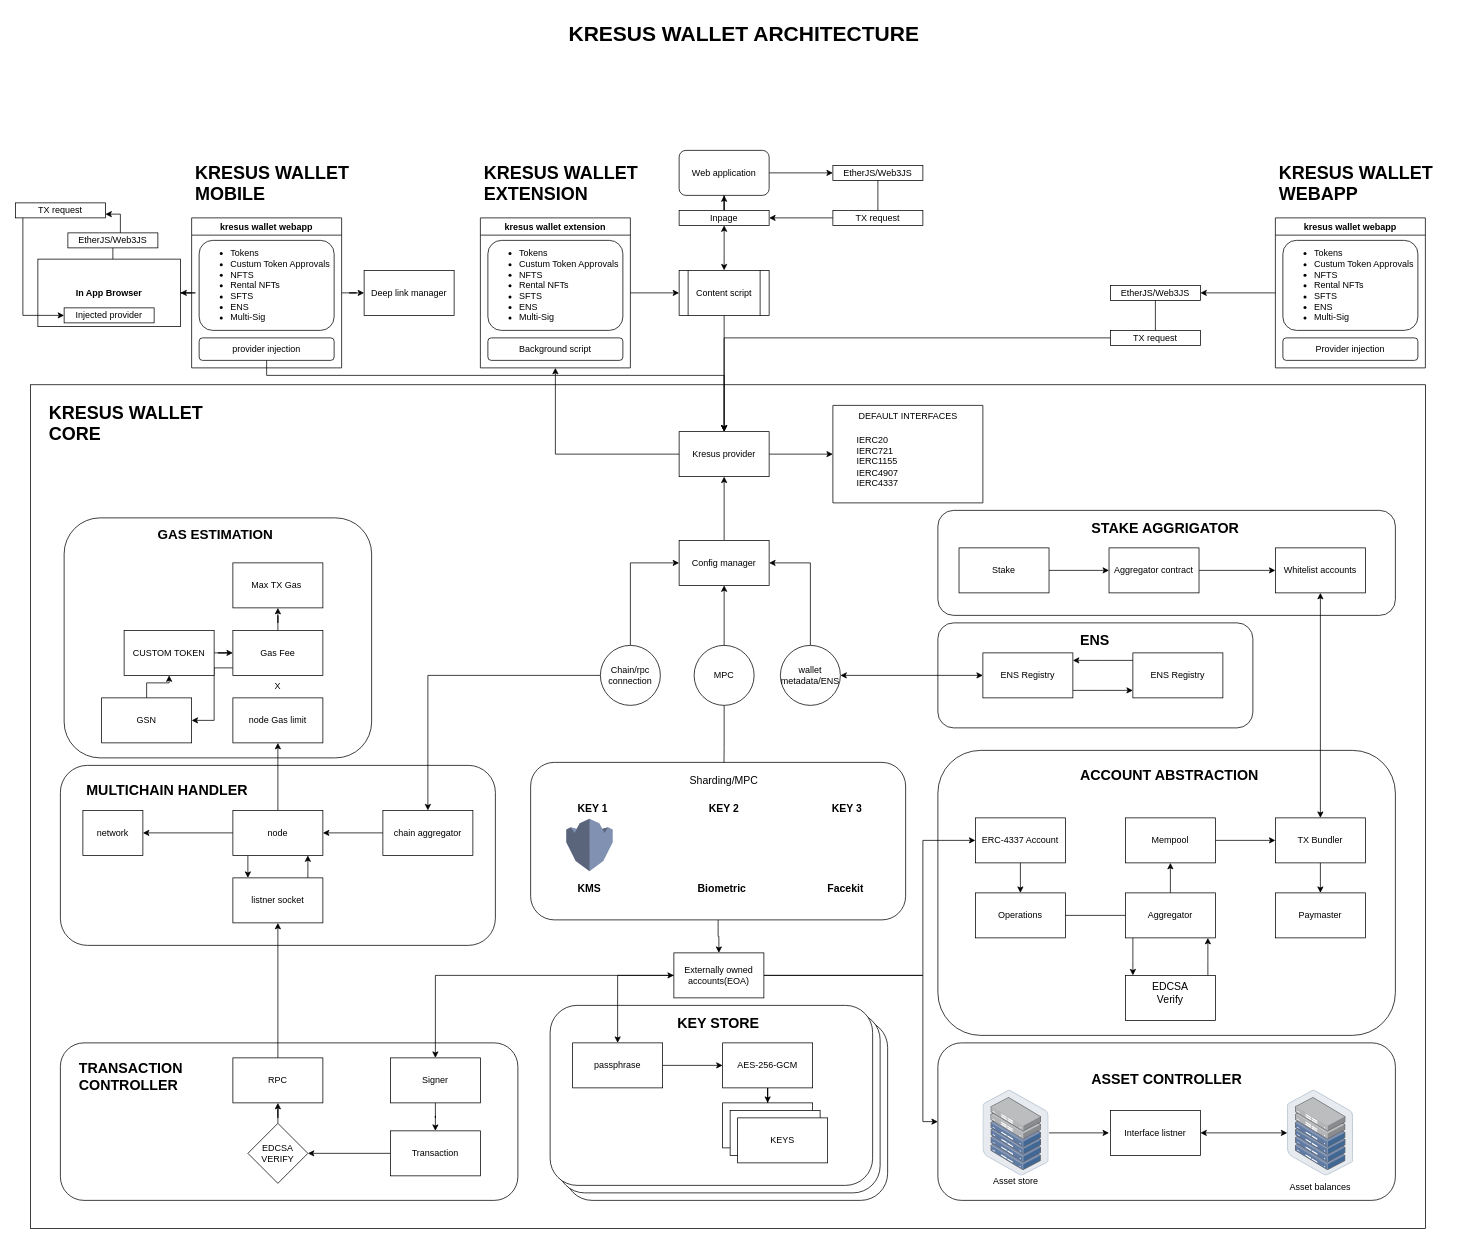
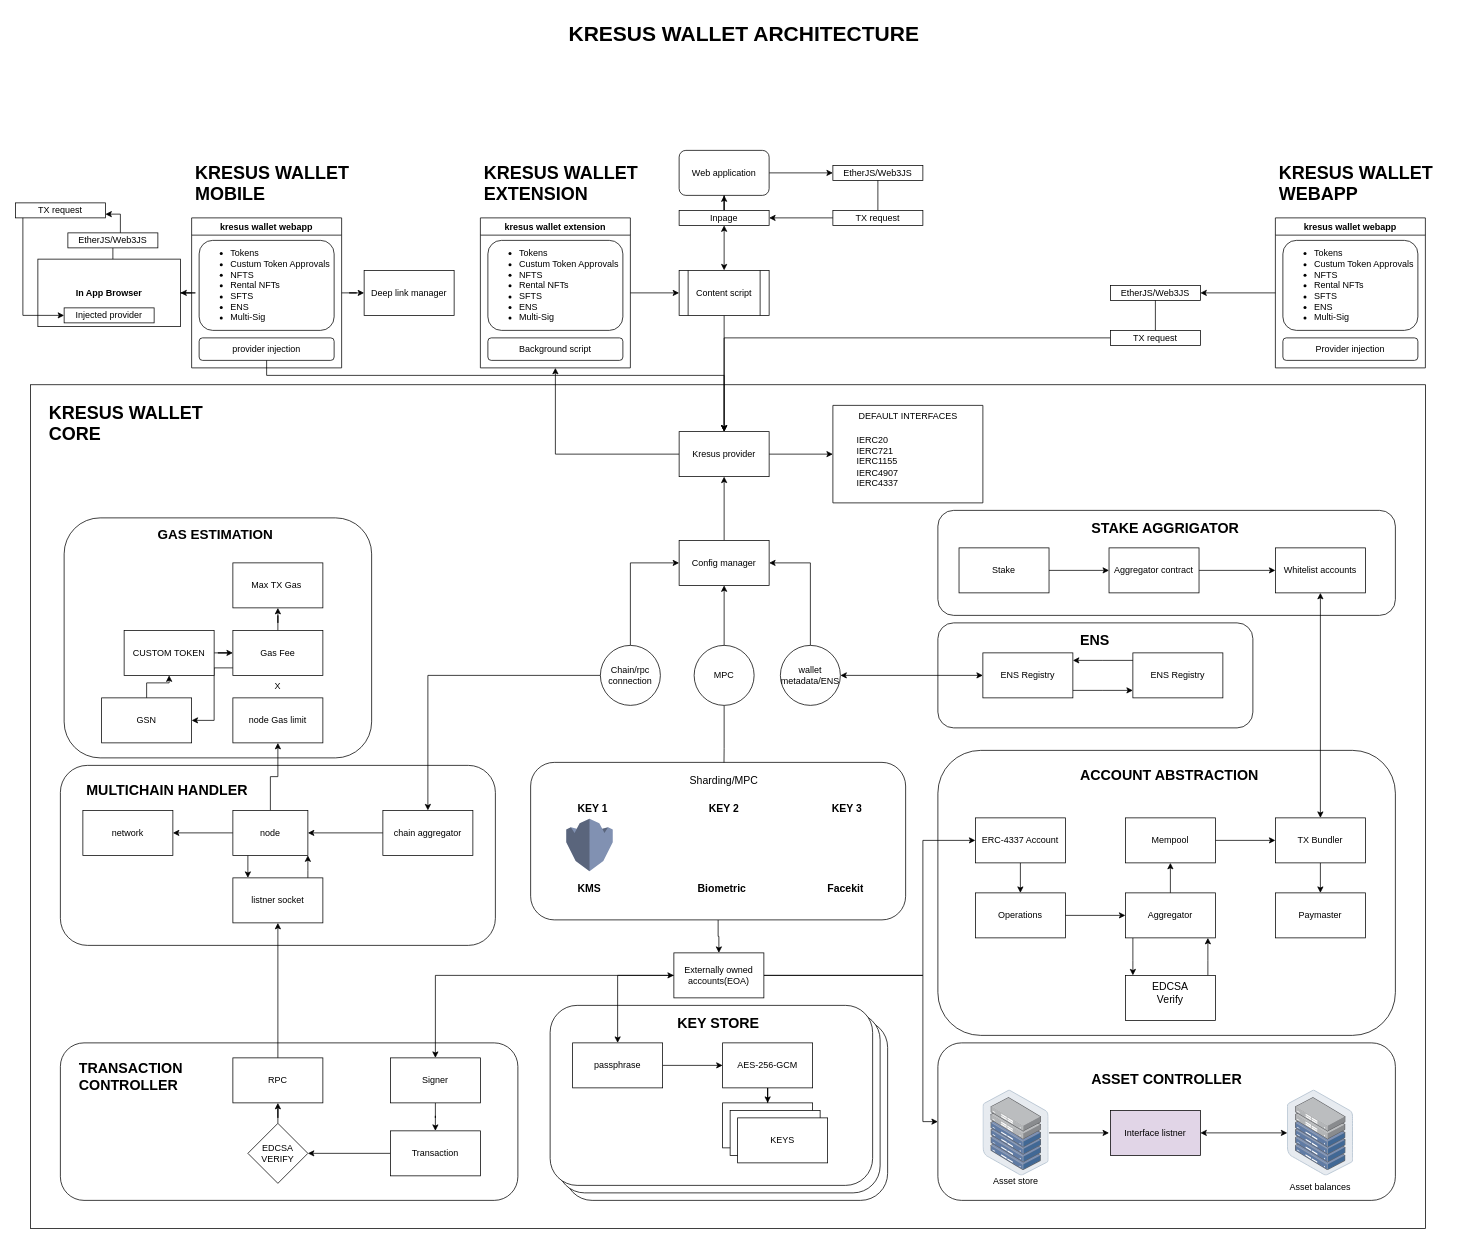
(113, 833) -> (128, 833)
(278, 833) -> (270, 833)
(1120, 915) -> (1119, 915)
(1155, 1133) -> (1155, 1133)
